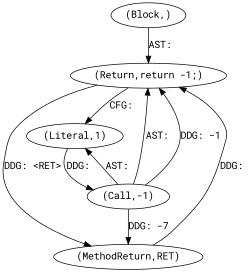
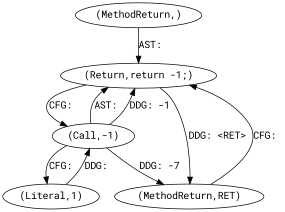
(148, 15) -> (139, 15)
(108, 102) -> (53, 97)
(120, 166) -> (64, 166)
(235, 166) -> (268, 136)
